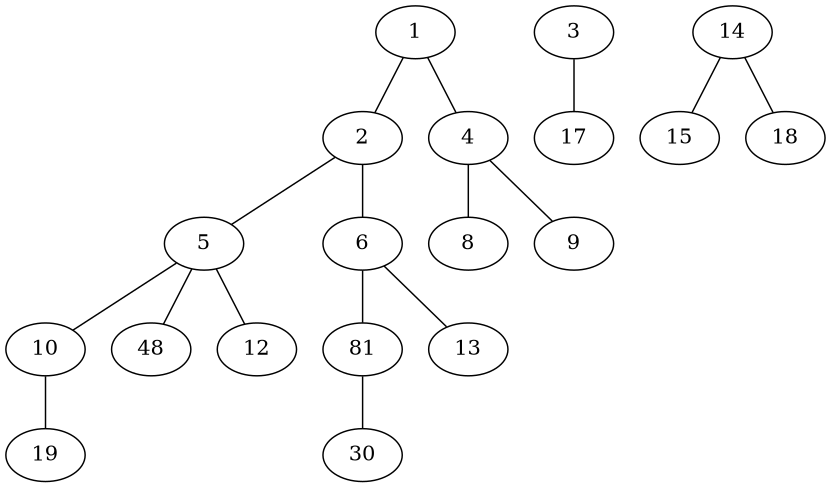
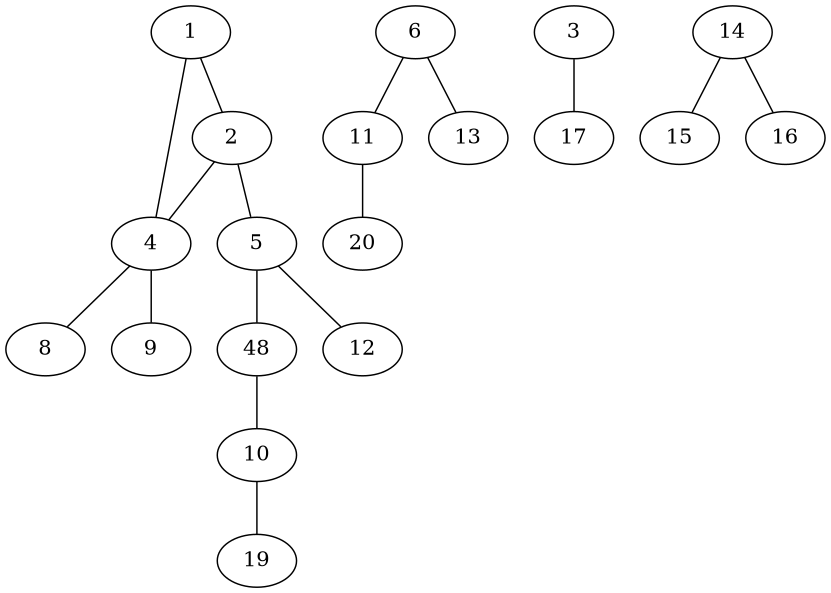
(785, 138) -> (785, 138)
(363, 191) -> (192, 191)
(125, 297) -> (257, 402)
(363, 349) -> (363, 138)
(363, 455) -> (363, 244)
